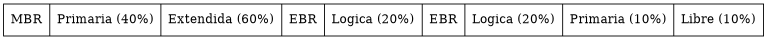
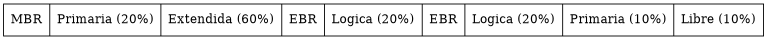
(105, 20) -> (105, 20)
